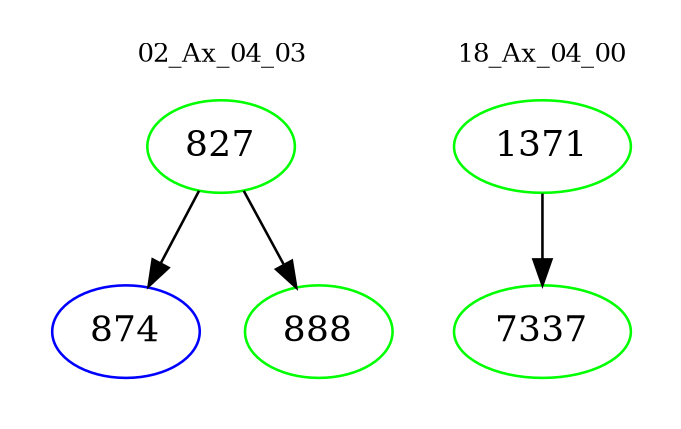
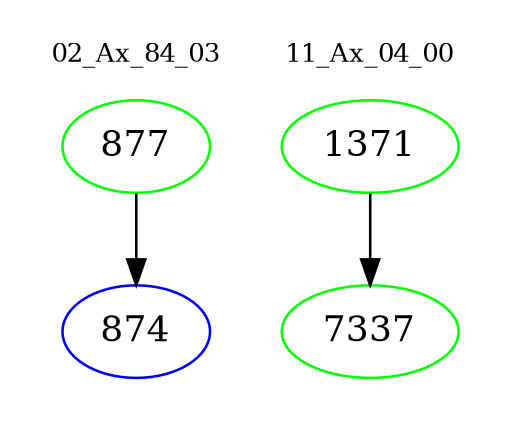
(222, 55) -> (136, 55)
(542, 55) -> (370, 55)
(221, 147) -> (136, 147)
(319, 332) -> none
